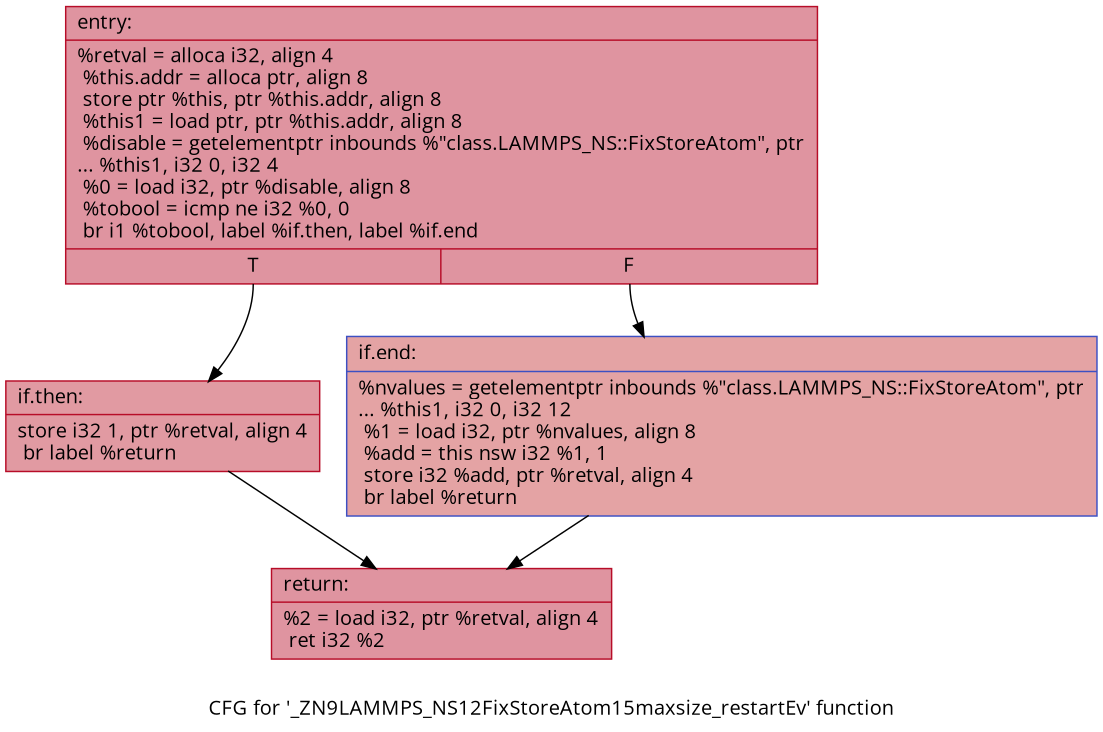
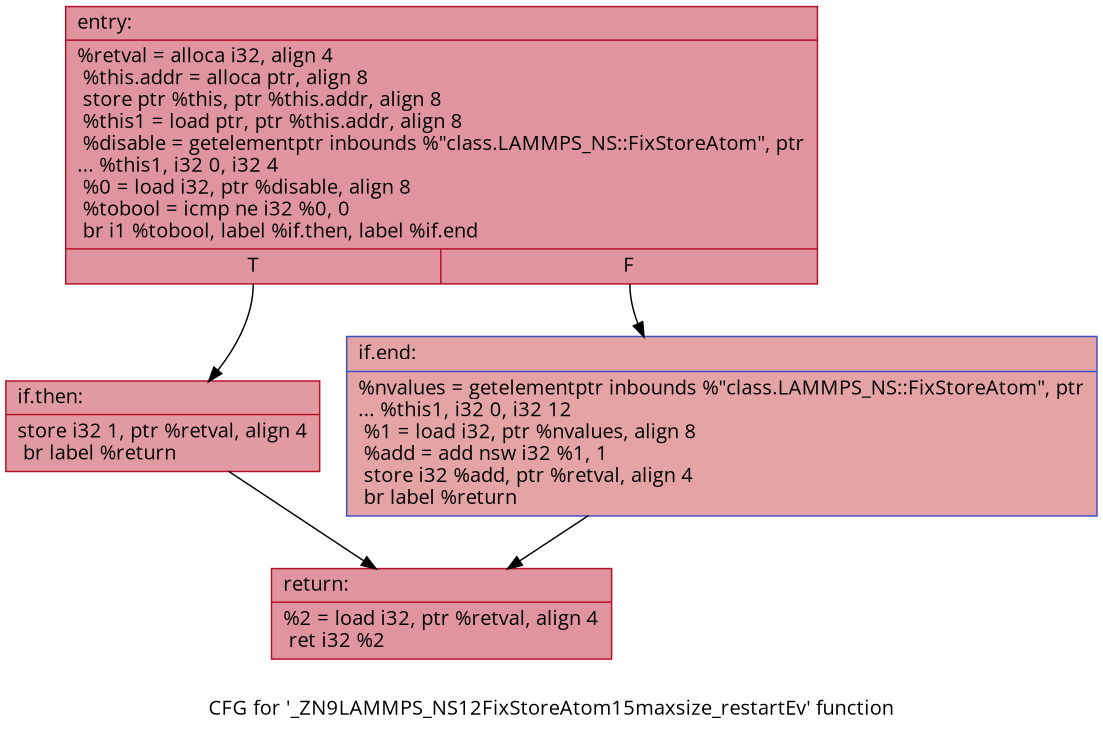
(484, 454) -> (484, 454)
